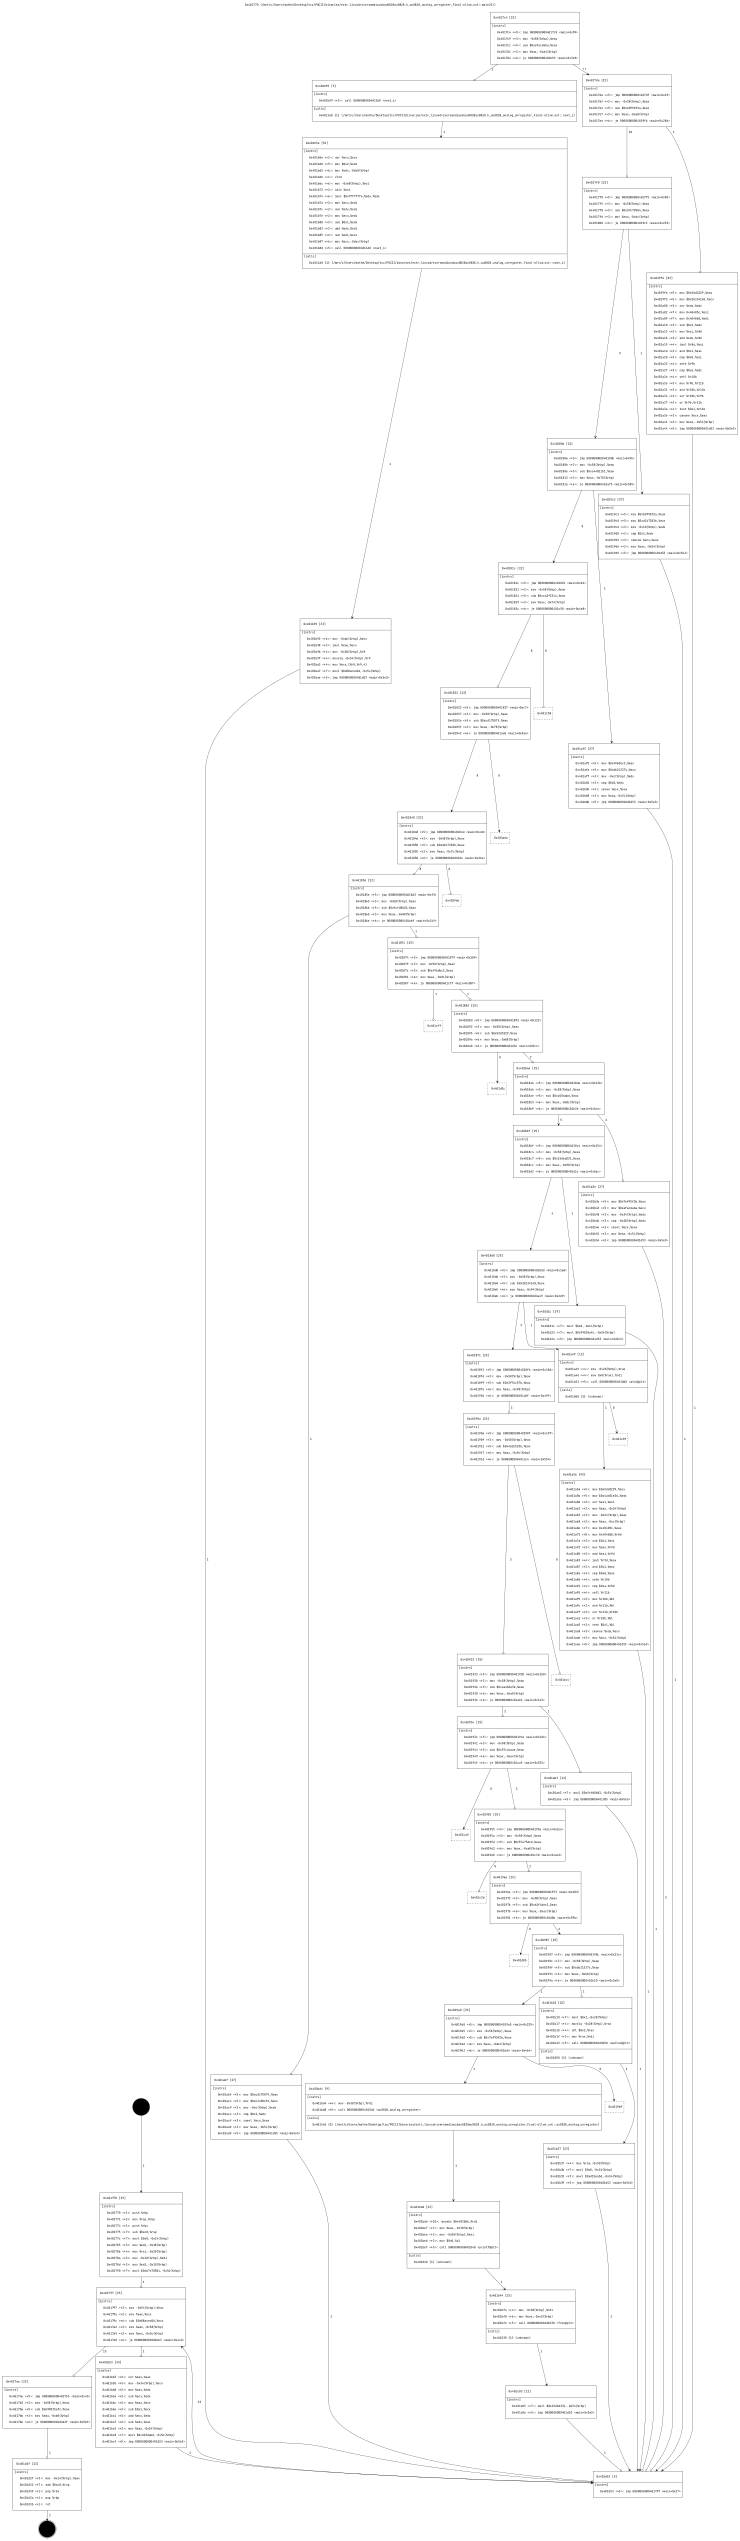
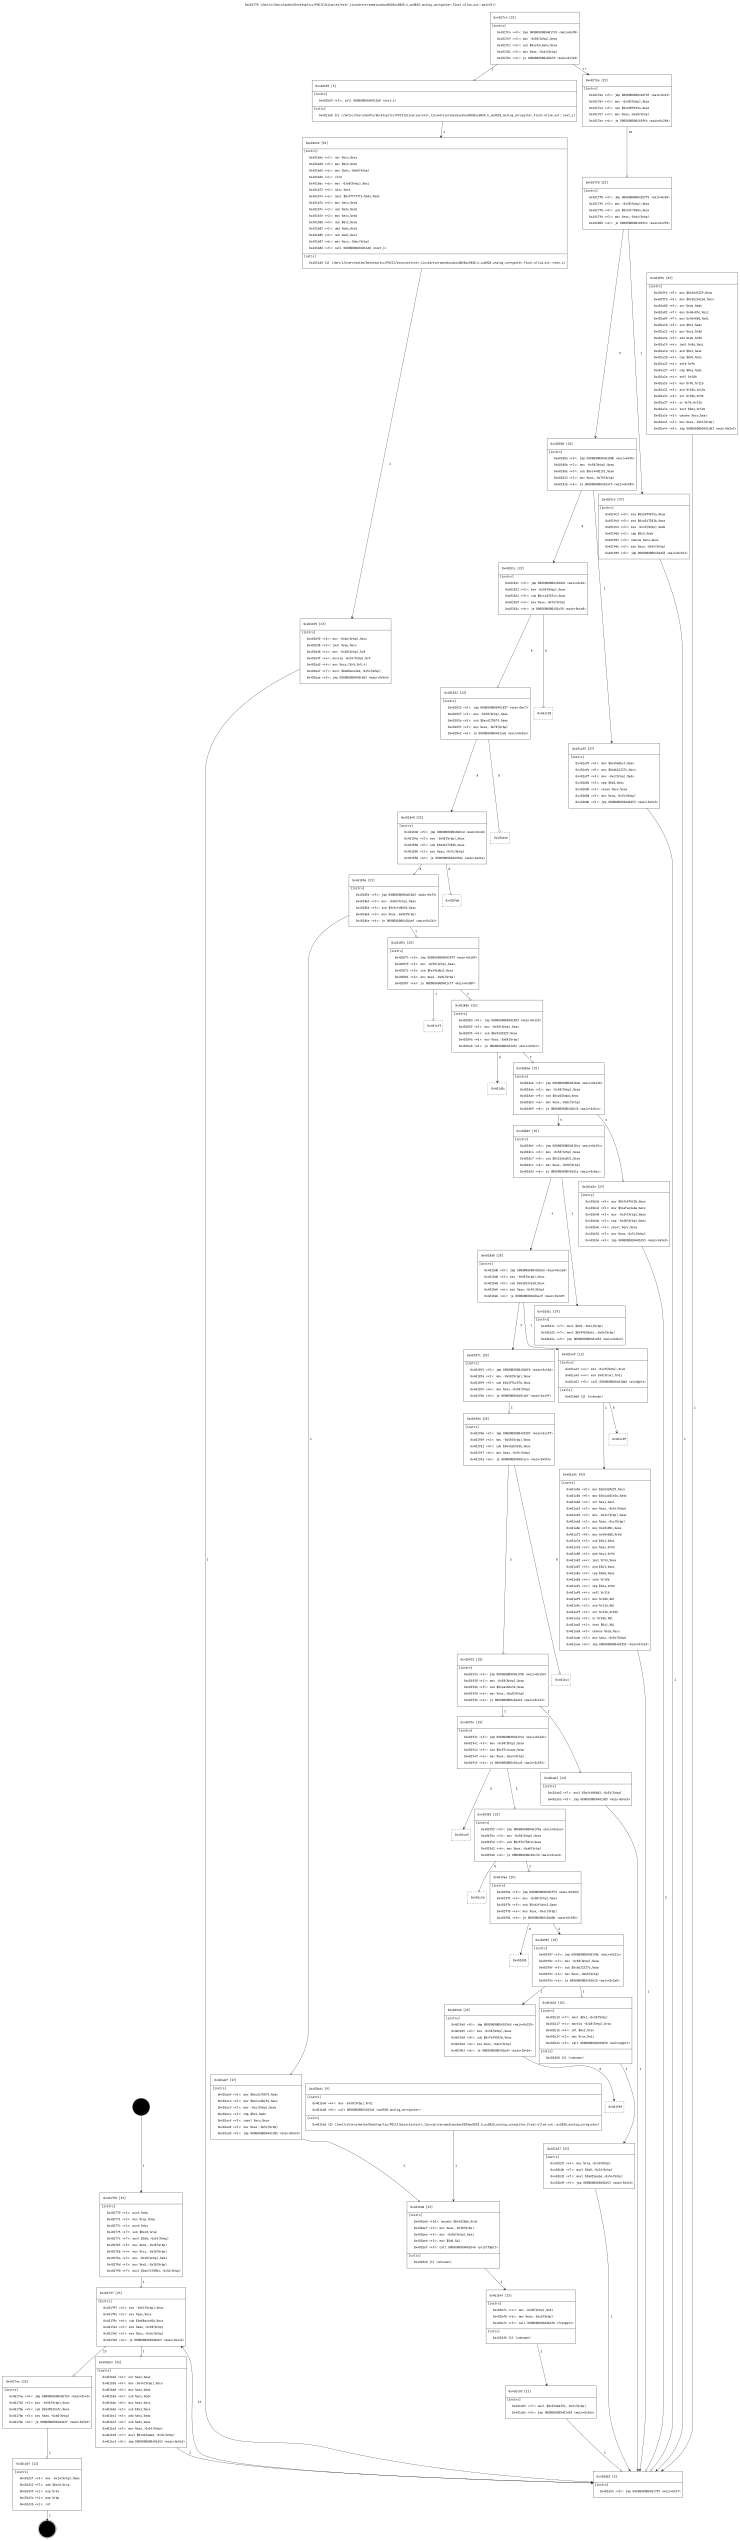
(694, 196) -> none
(494, 785) -> (494, 785)
(654, 1894) -> none
(472, 2069) -> none
(331, 2408) -> (364, 2160)
